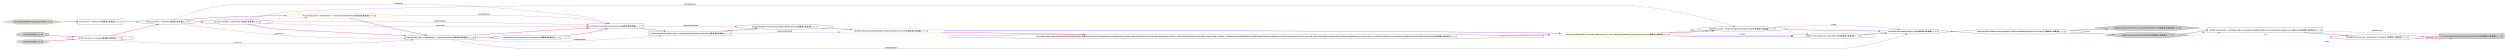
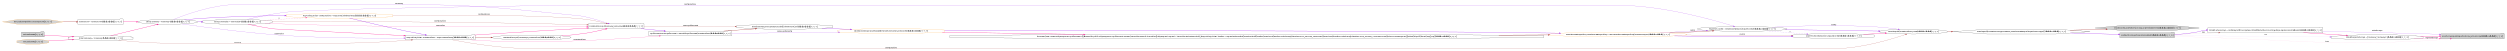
(33, 35) -> (33, 35)
(2147, 35) -> (2147, 35)
